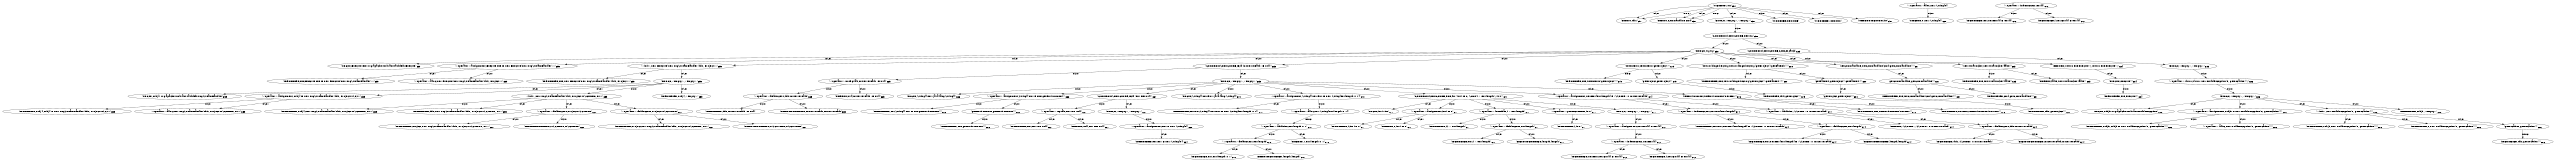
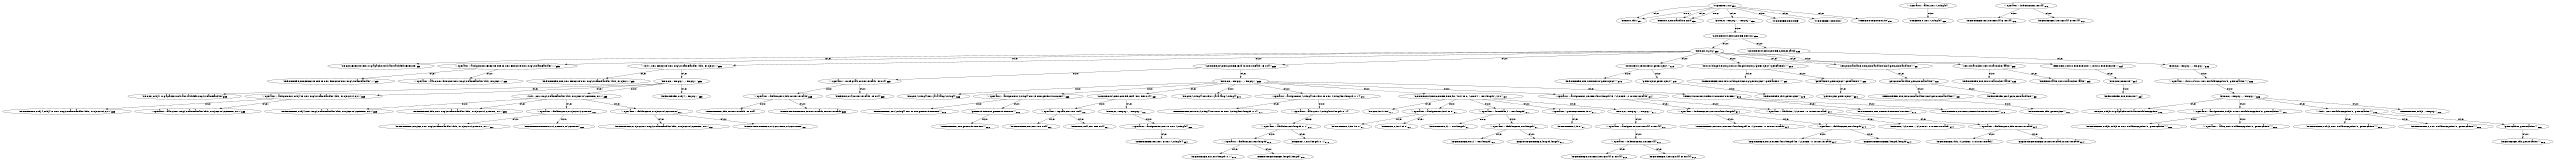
(1628, 74) -> (1628, 74)
(1483, 119) -> (1483, 119)
(2526, 134) -> (2526, 134)
